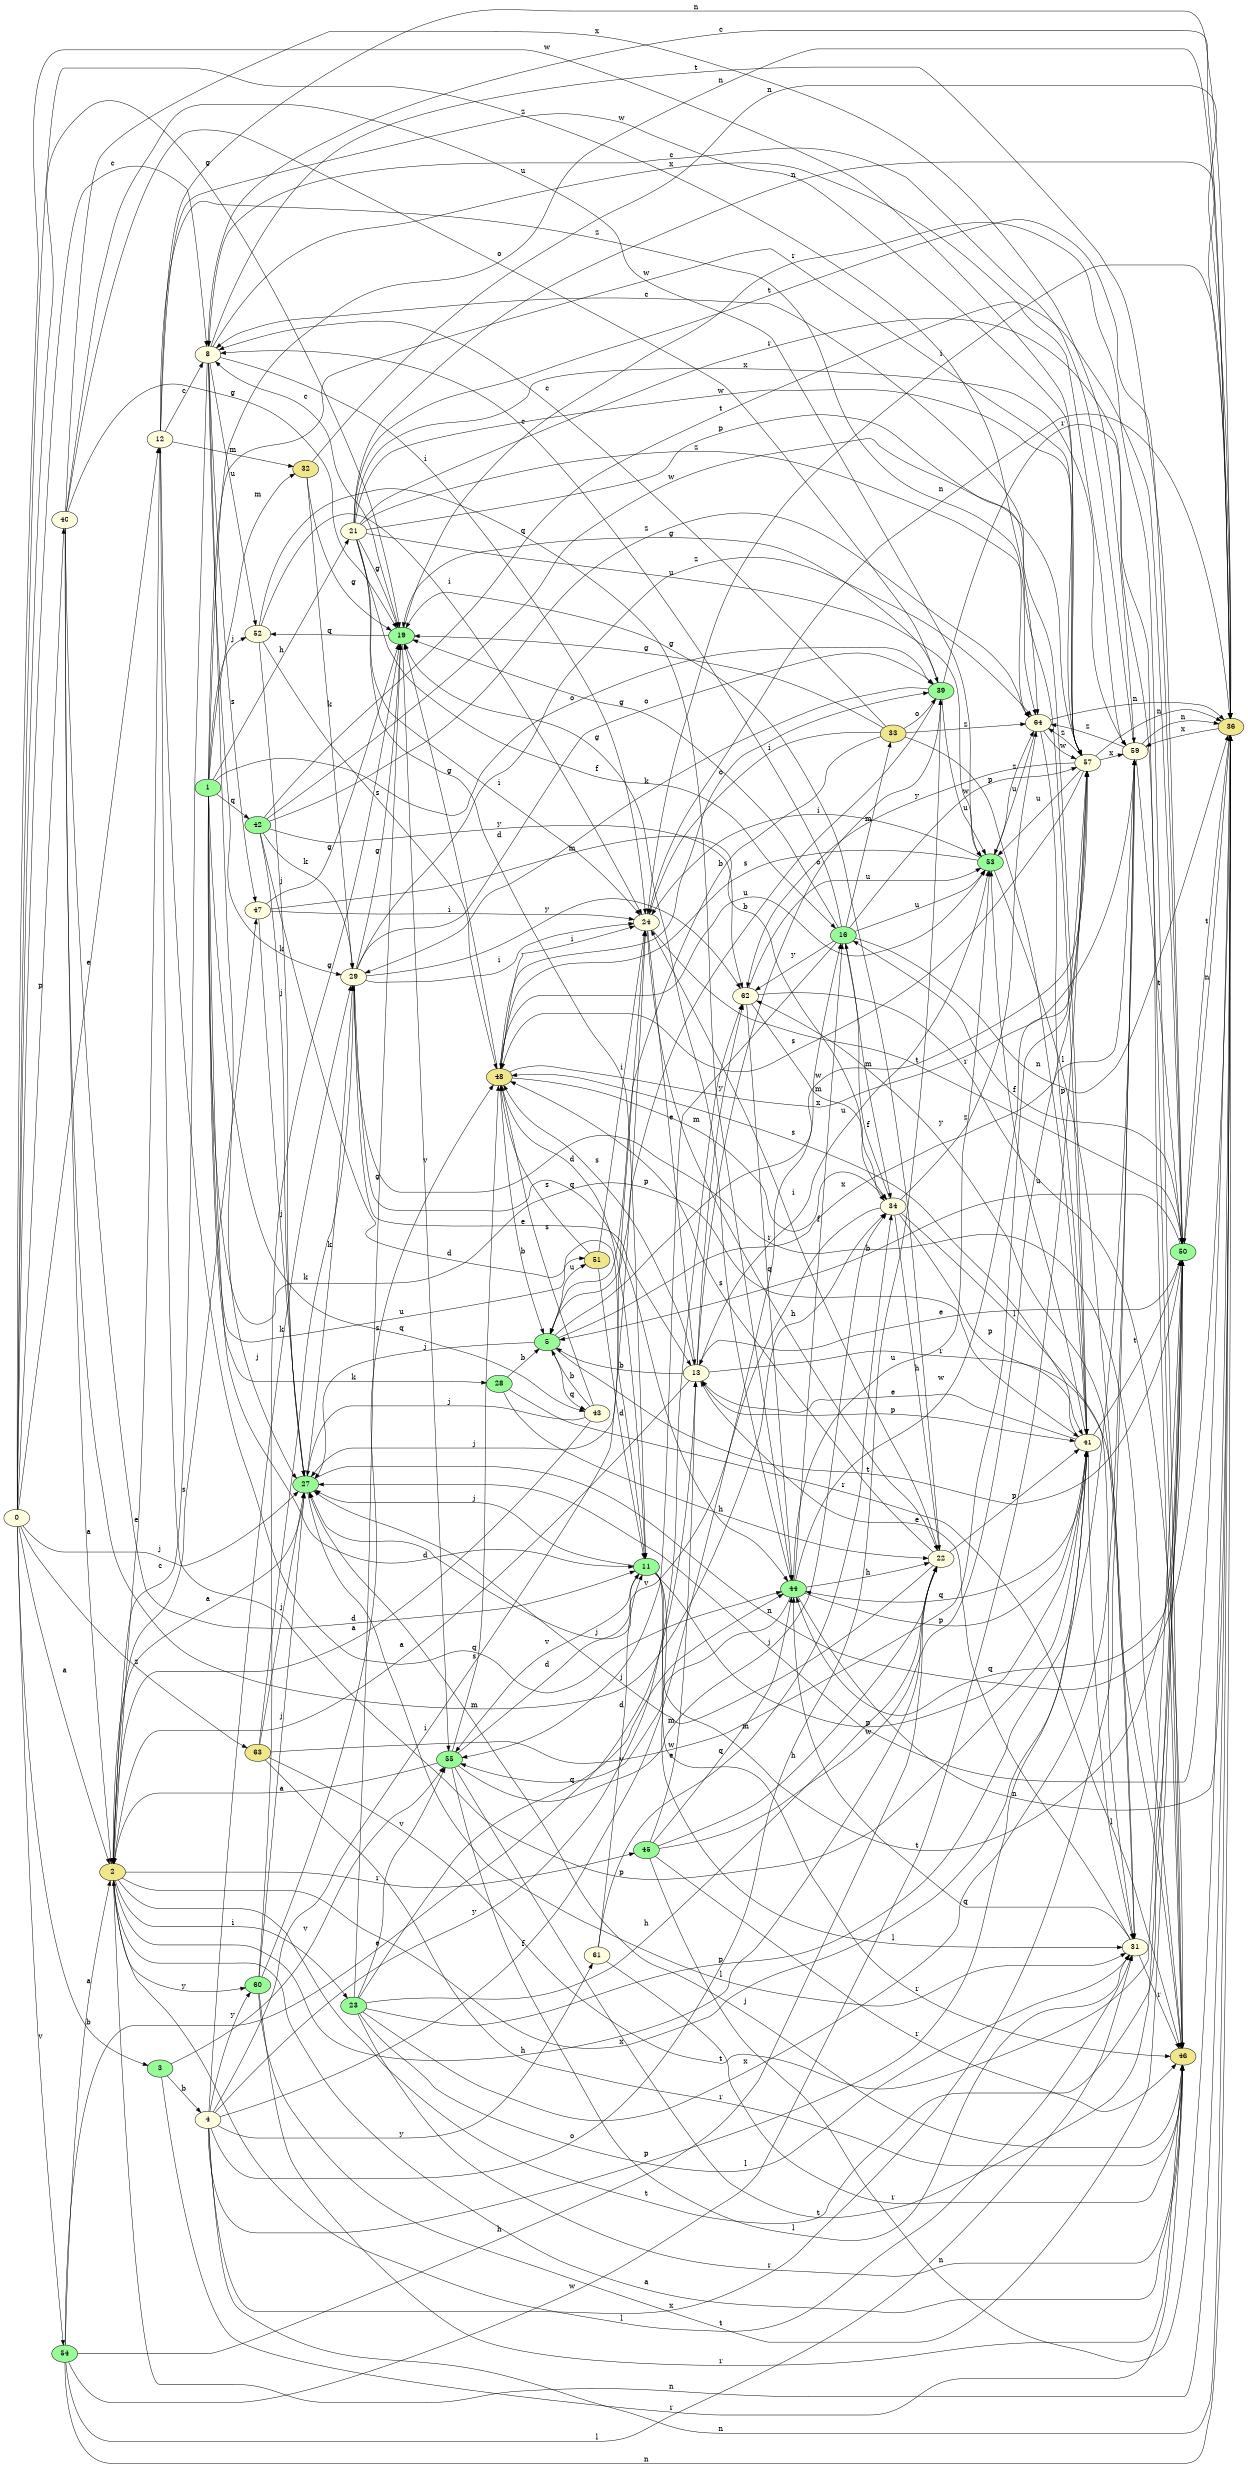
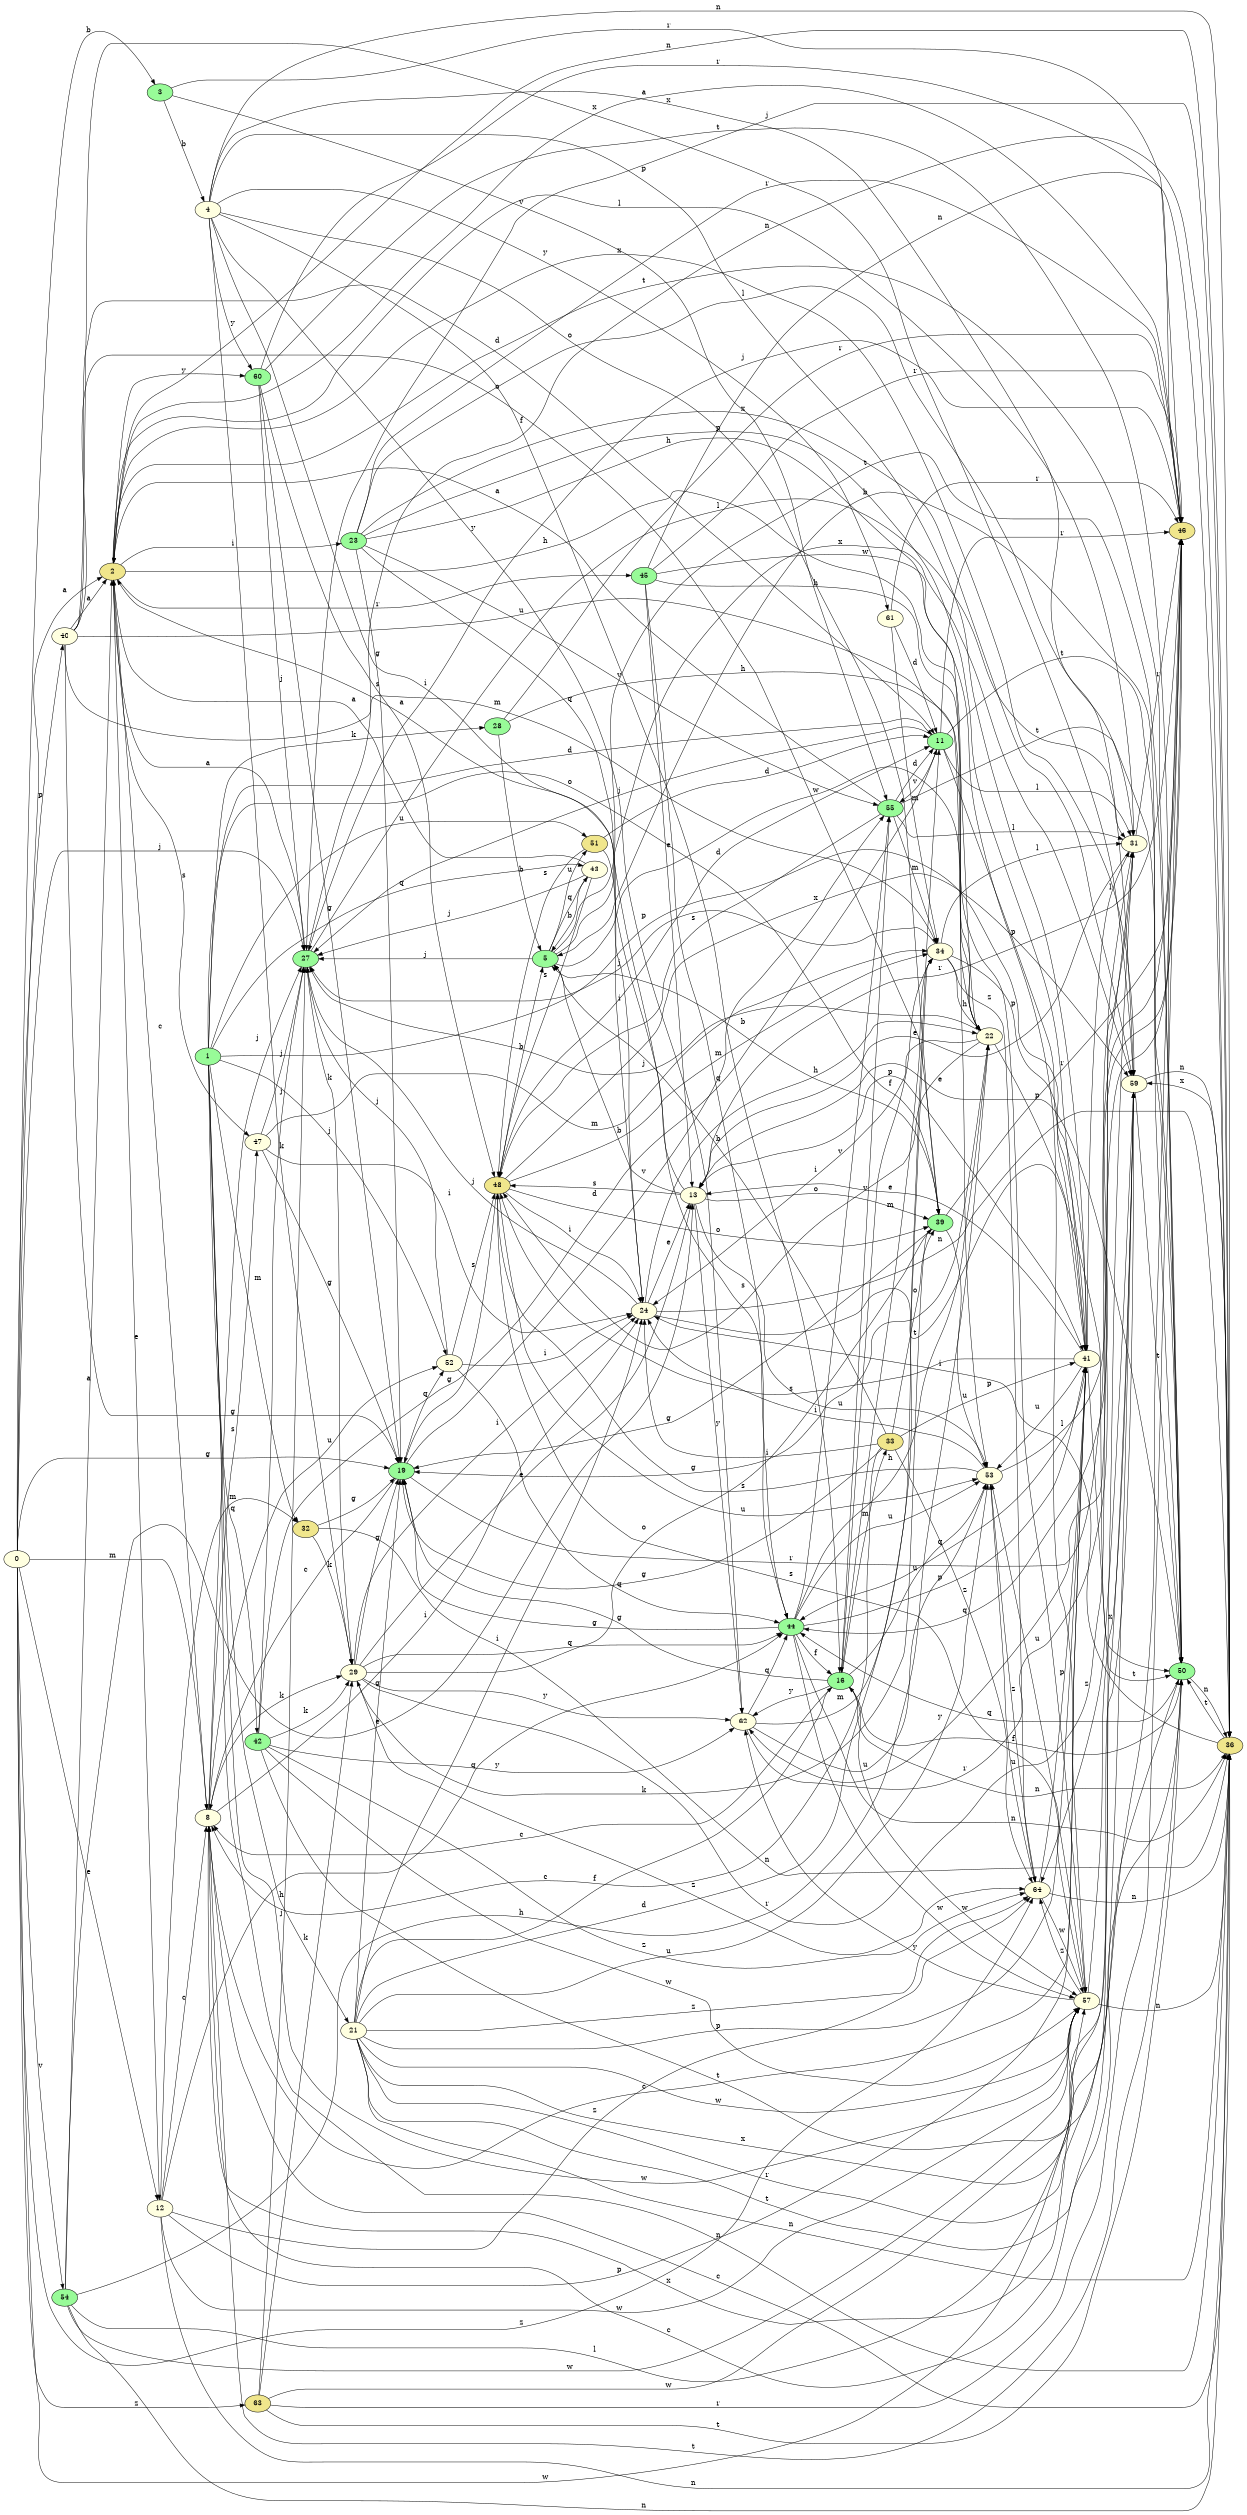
(113, 164) -> (113, 1556)
(990, 862) -> (989, 1476)
(192, 1083) -> (160, 1192)
